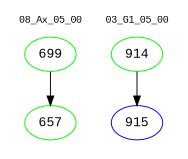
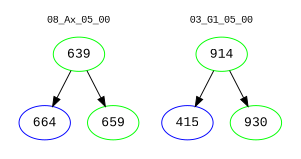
(50, 54) -> (79, 54)
none -> (45, 123)
(50, 123) -> (113, 123)
(137, 123) -> (187, 123)
none -> (256, 123)
